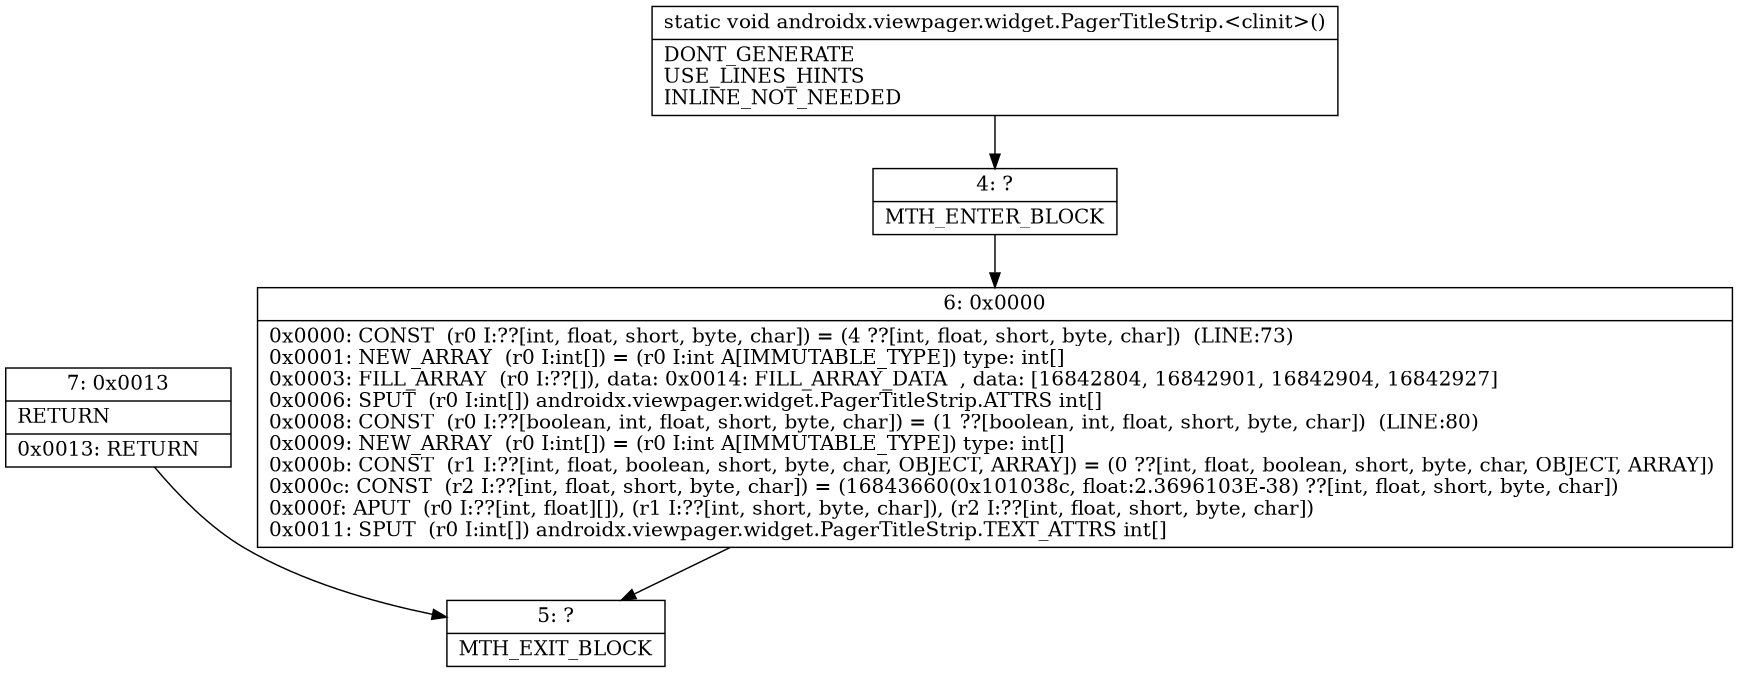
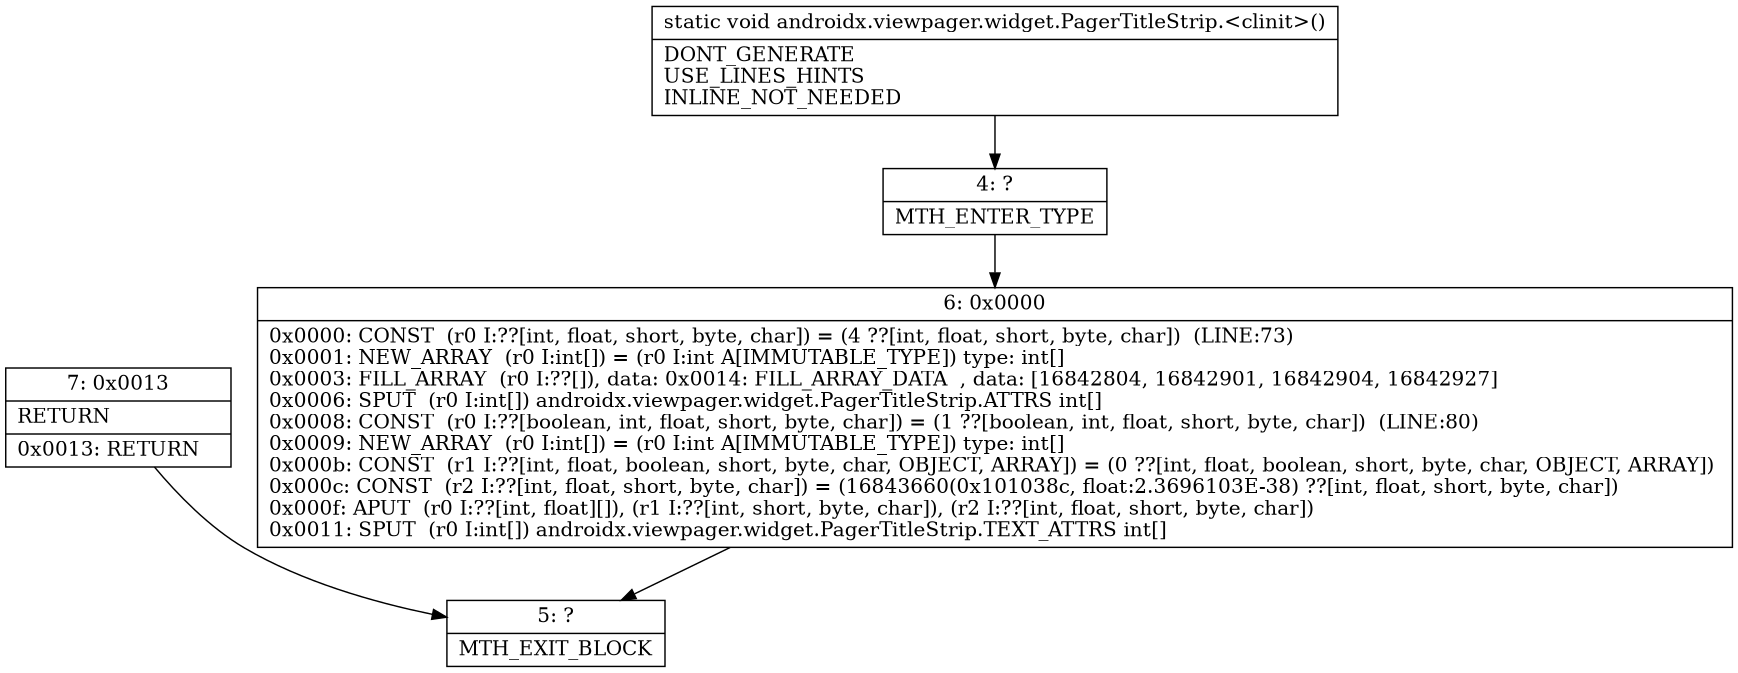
(995, 217) -> (995, 217)
